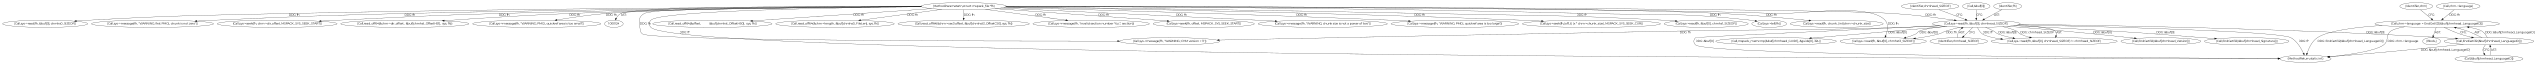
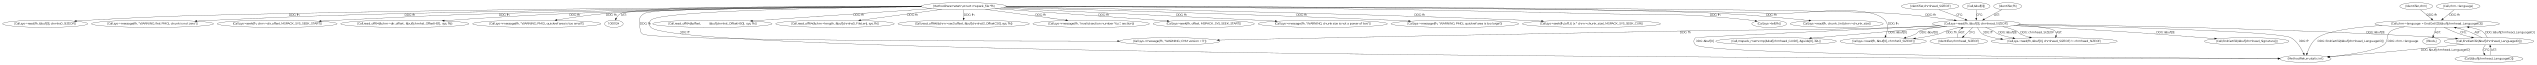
(2432, 15) -> (2432, 15)
(1706, 24) -> none
(2161, 41) -> none
